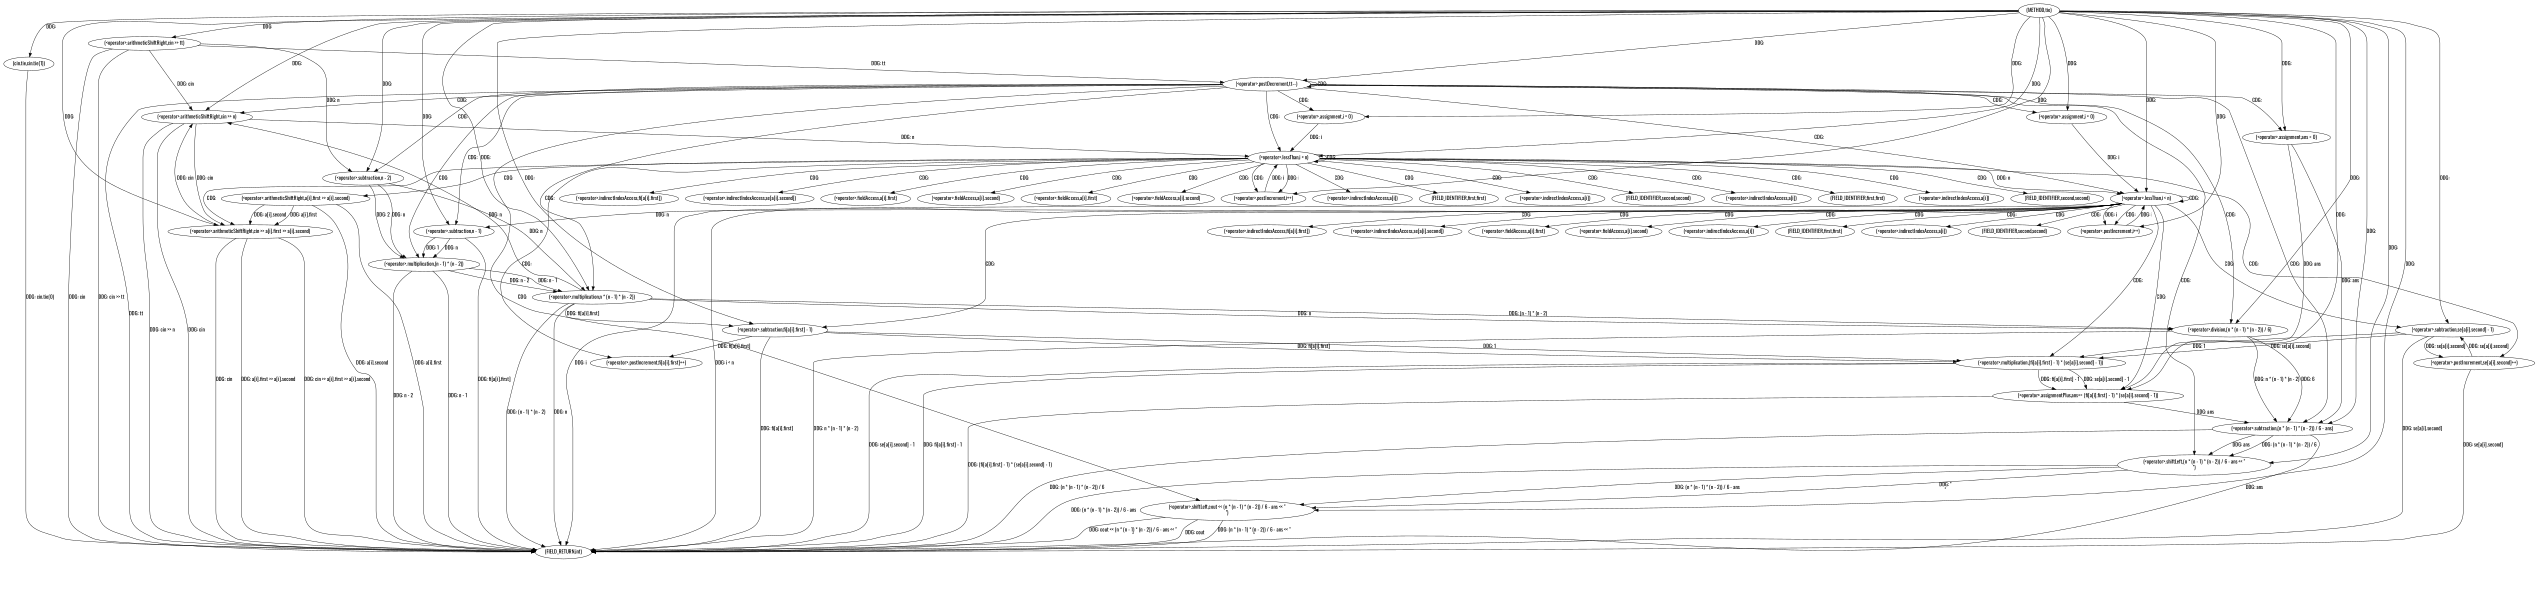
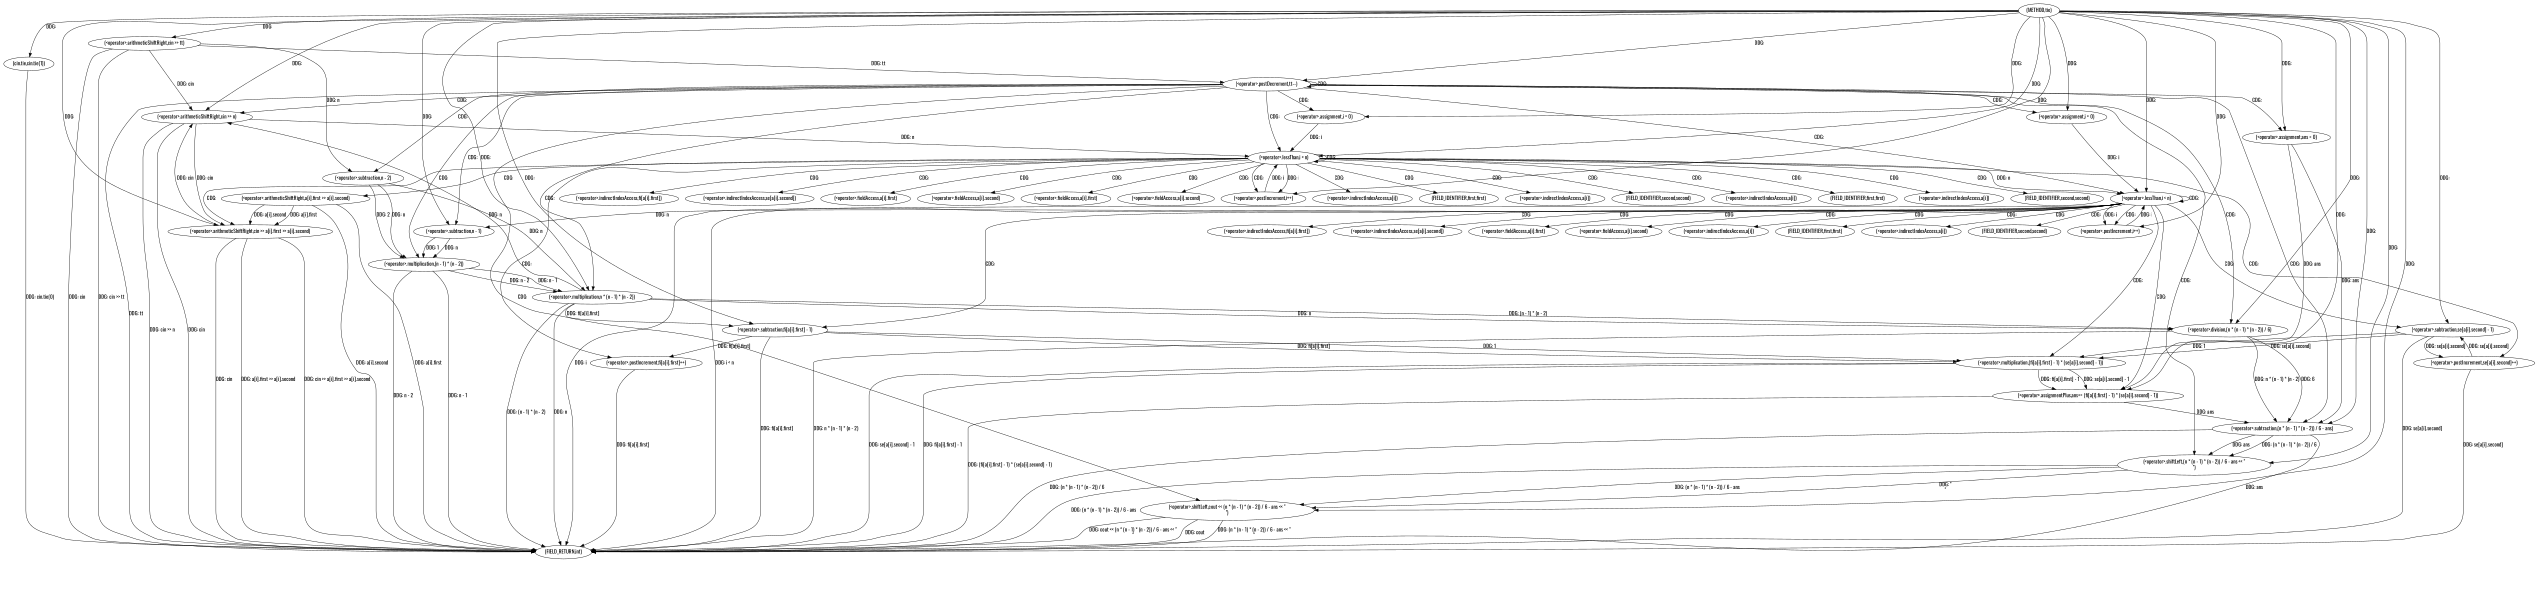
(1132, 14) -> none
(478, 406) -> (617, 462)
